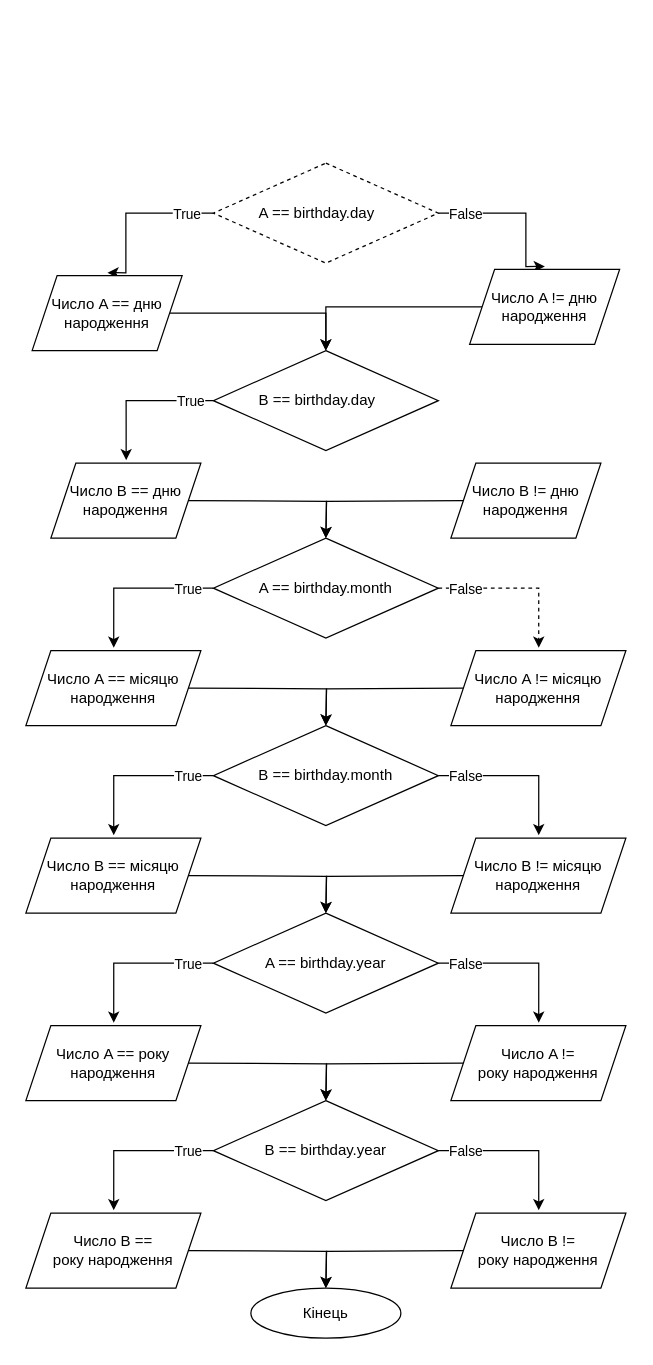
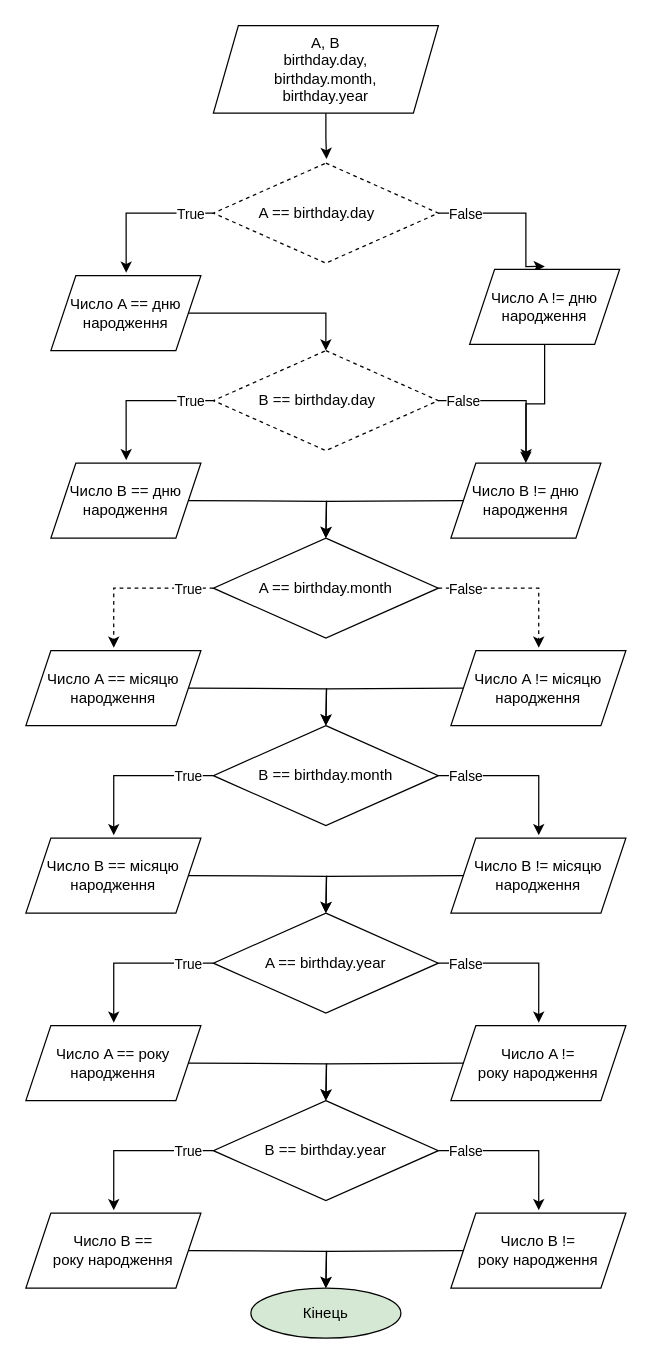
none -> (326, 69)
none -> (326, 131)
(402, 307) -> (544, 382)
(107, 313) -> (126, 313)
(326, 401) -> (326, 401)
none -> (480, 401)
(119, 588) -> (119, 588)
(326, 1313) -> (326, 1313)
